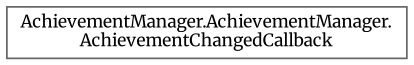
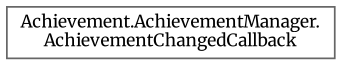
(207, 33) -> (171, 33)
